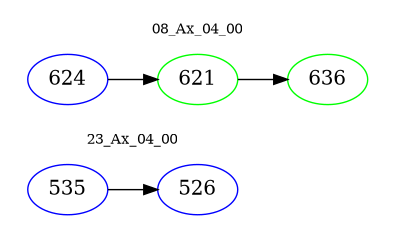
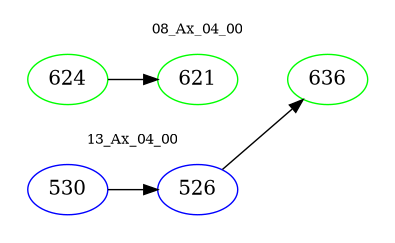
(68, 79) -> (68, 79)
(256, 79) -> (257, 139)
(133, 140) -> (133, 140)
(68, 190) -> (68, 190)
